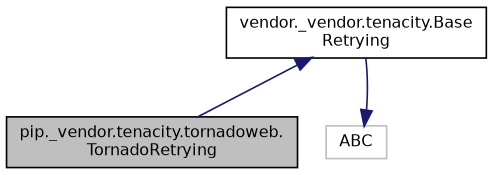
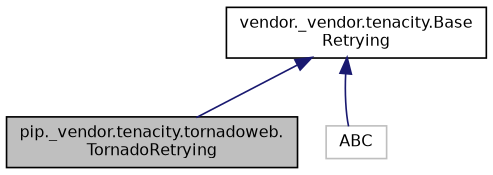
(367, 84) -> (346, 100)
